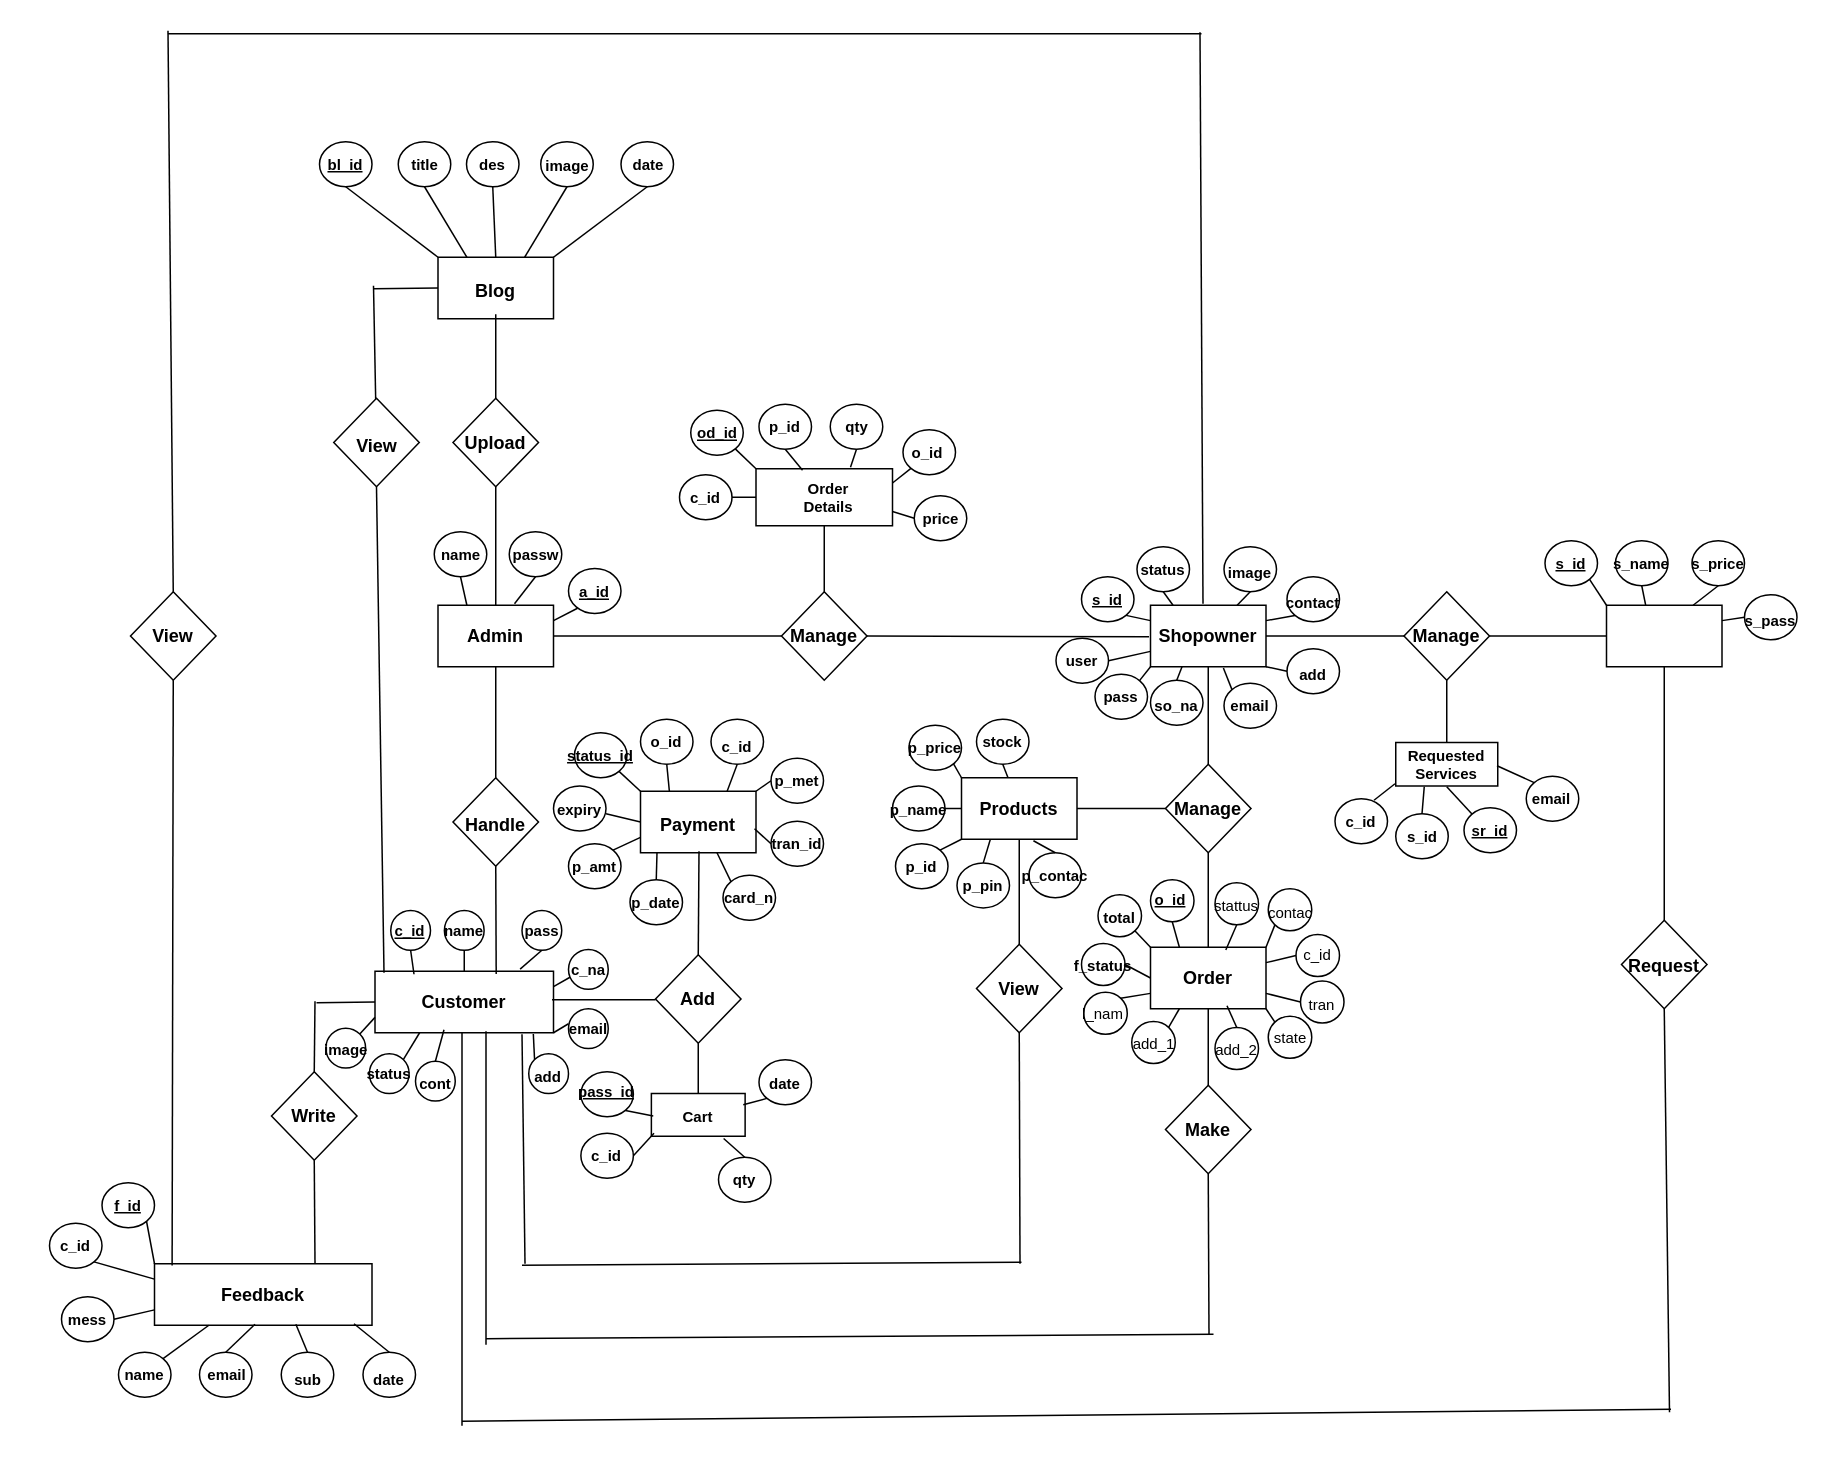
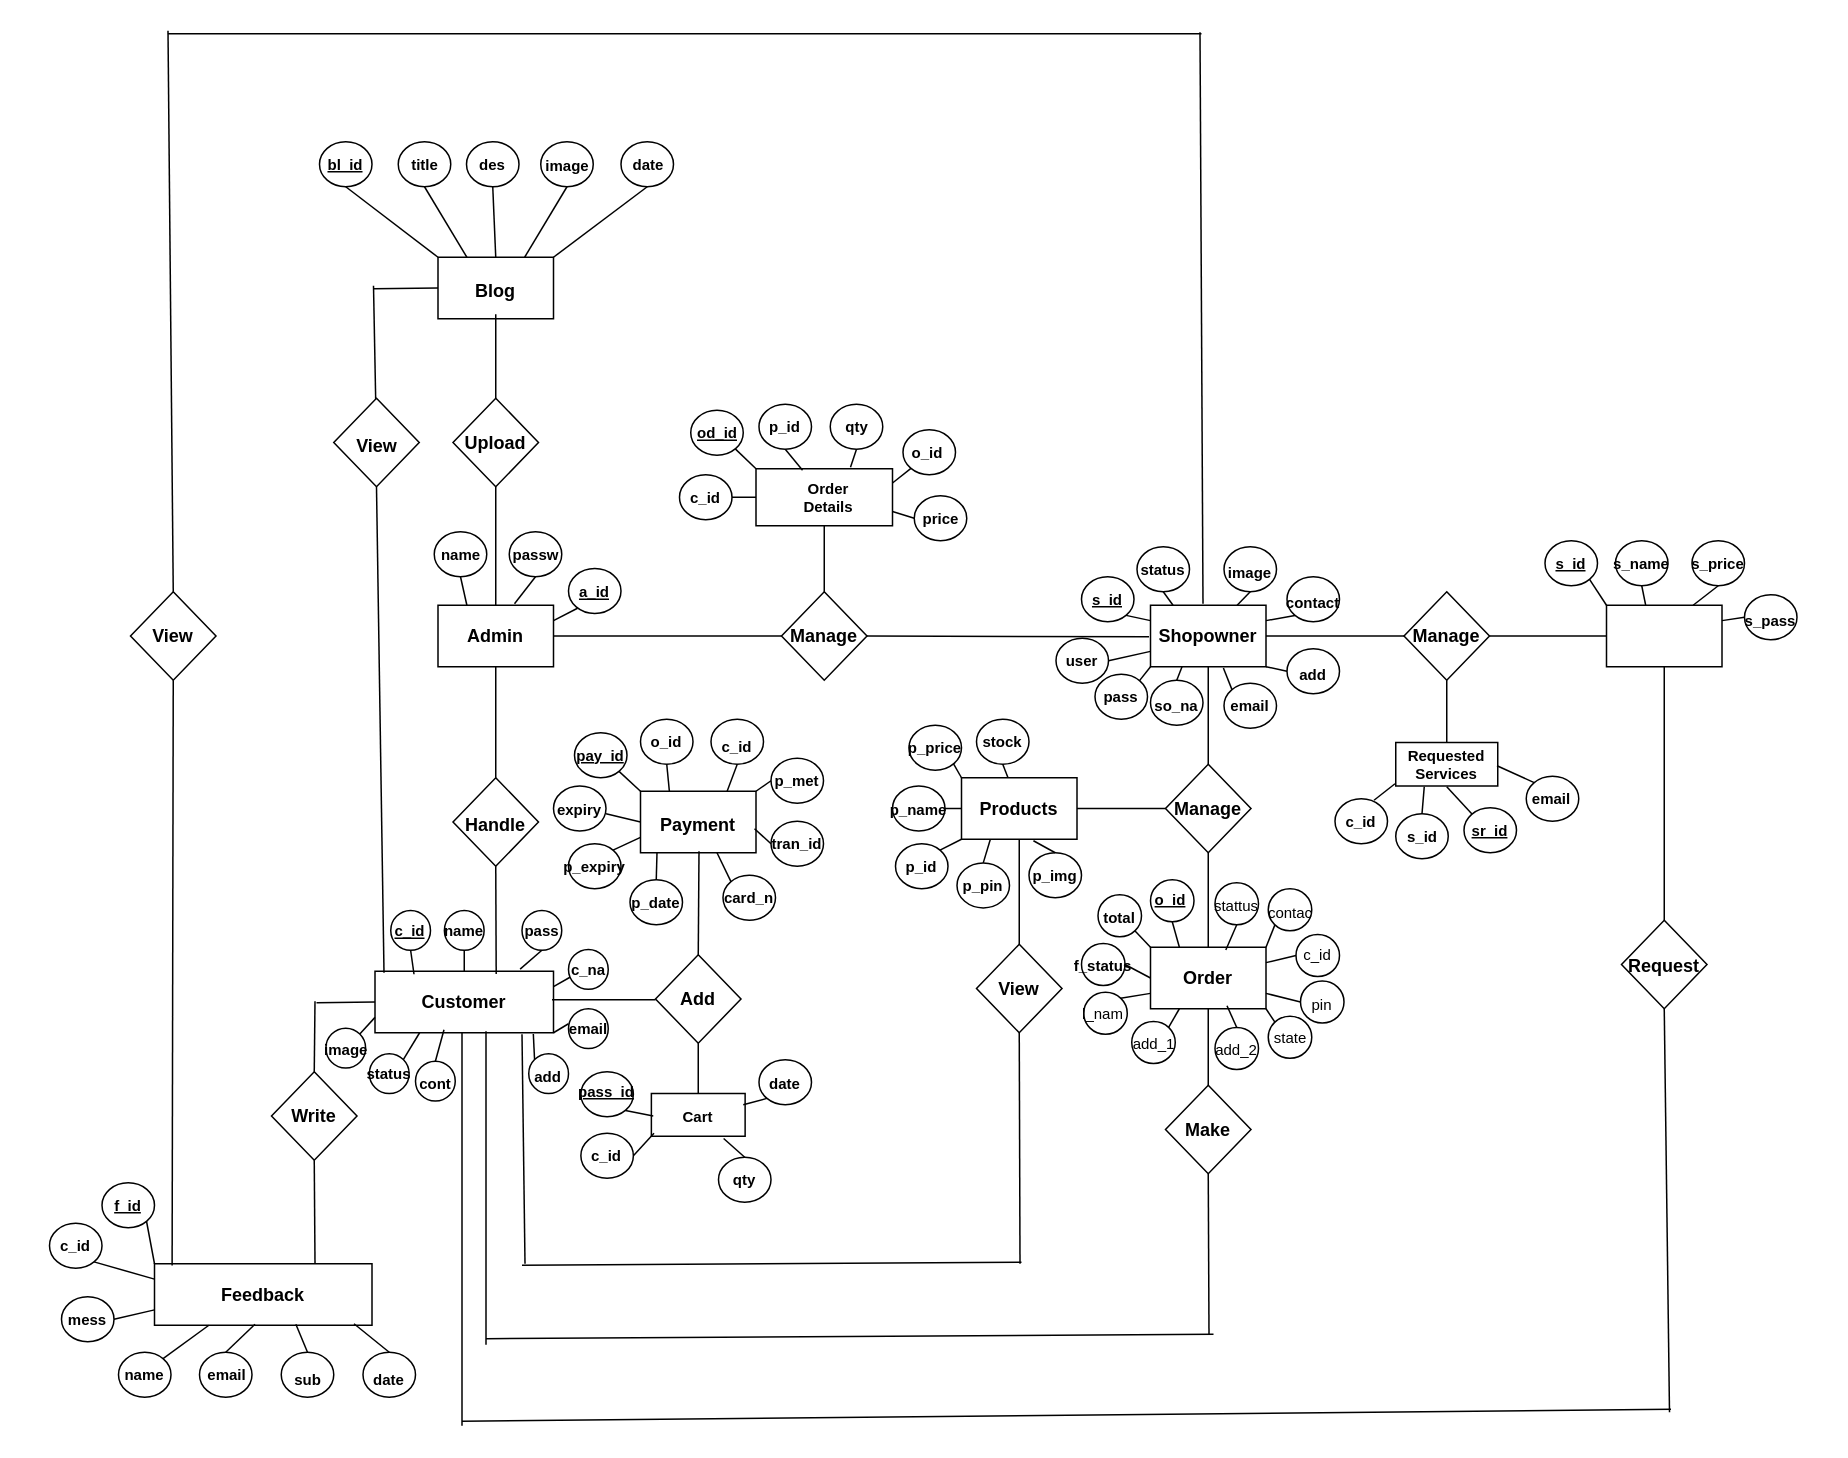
(601, 755) -> (601, 755)
(595, 866) -> (595, 866)
(1055, 875) -> (1055, 875)
(1322, 1004) -> (1322, 1004)
